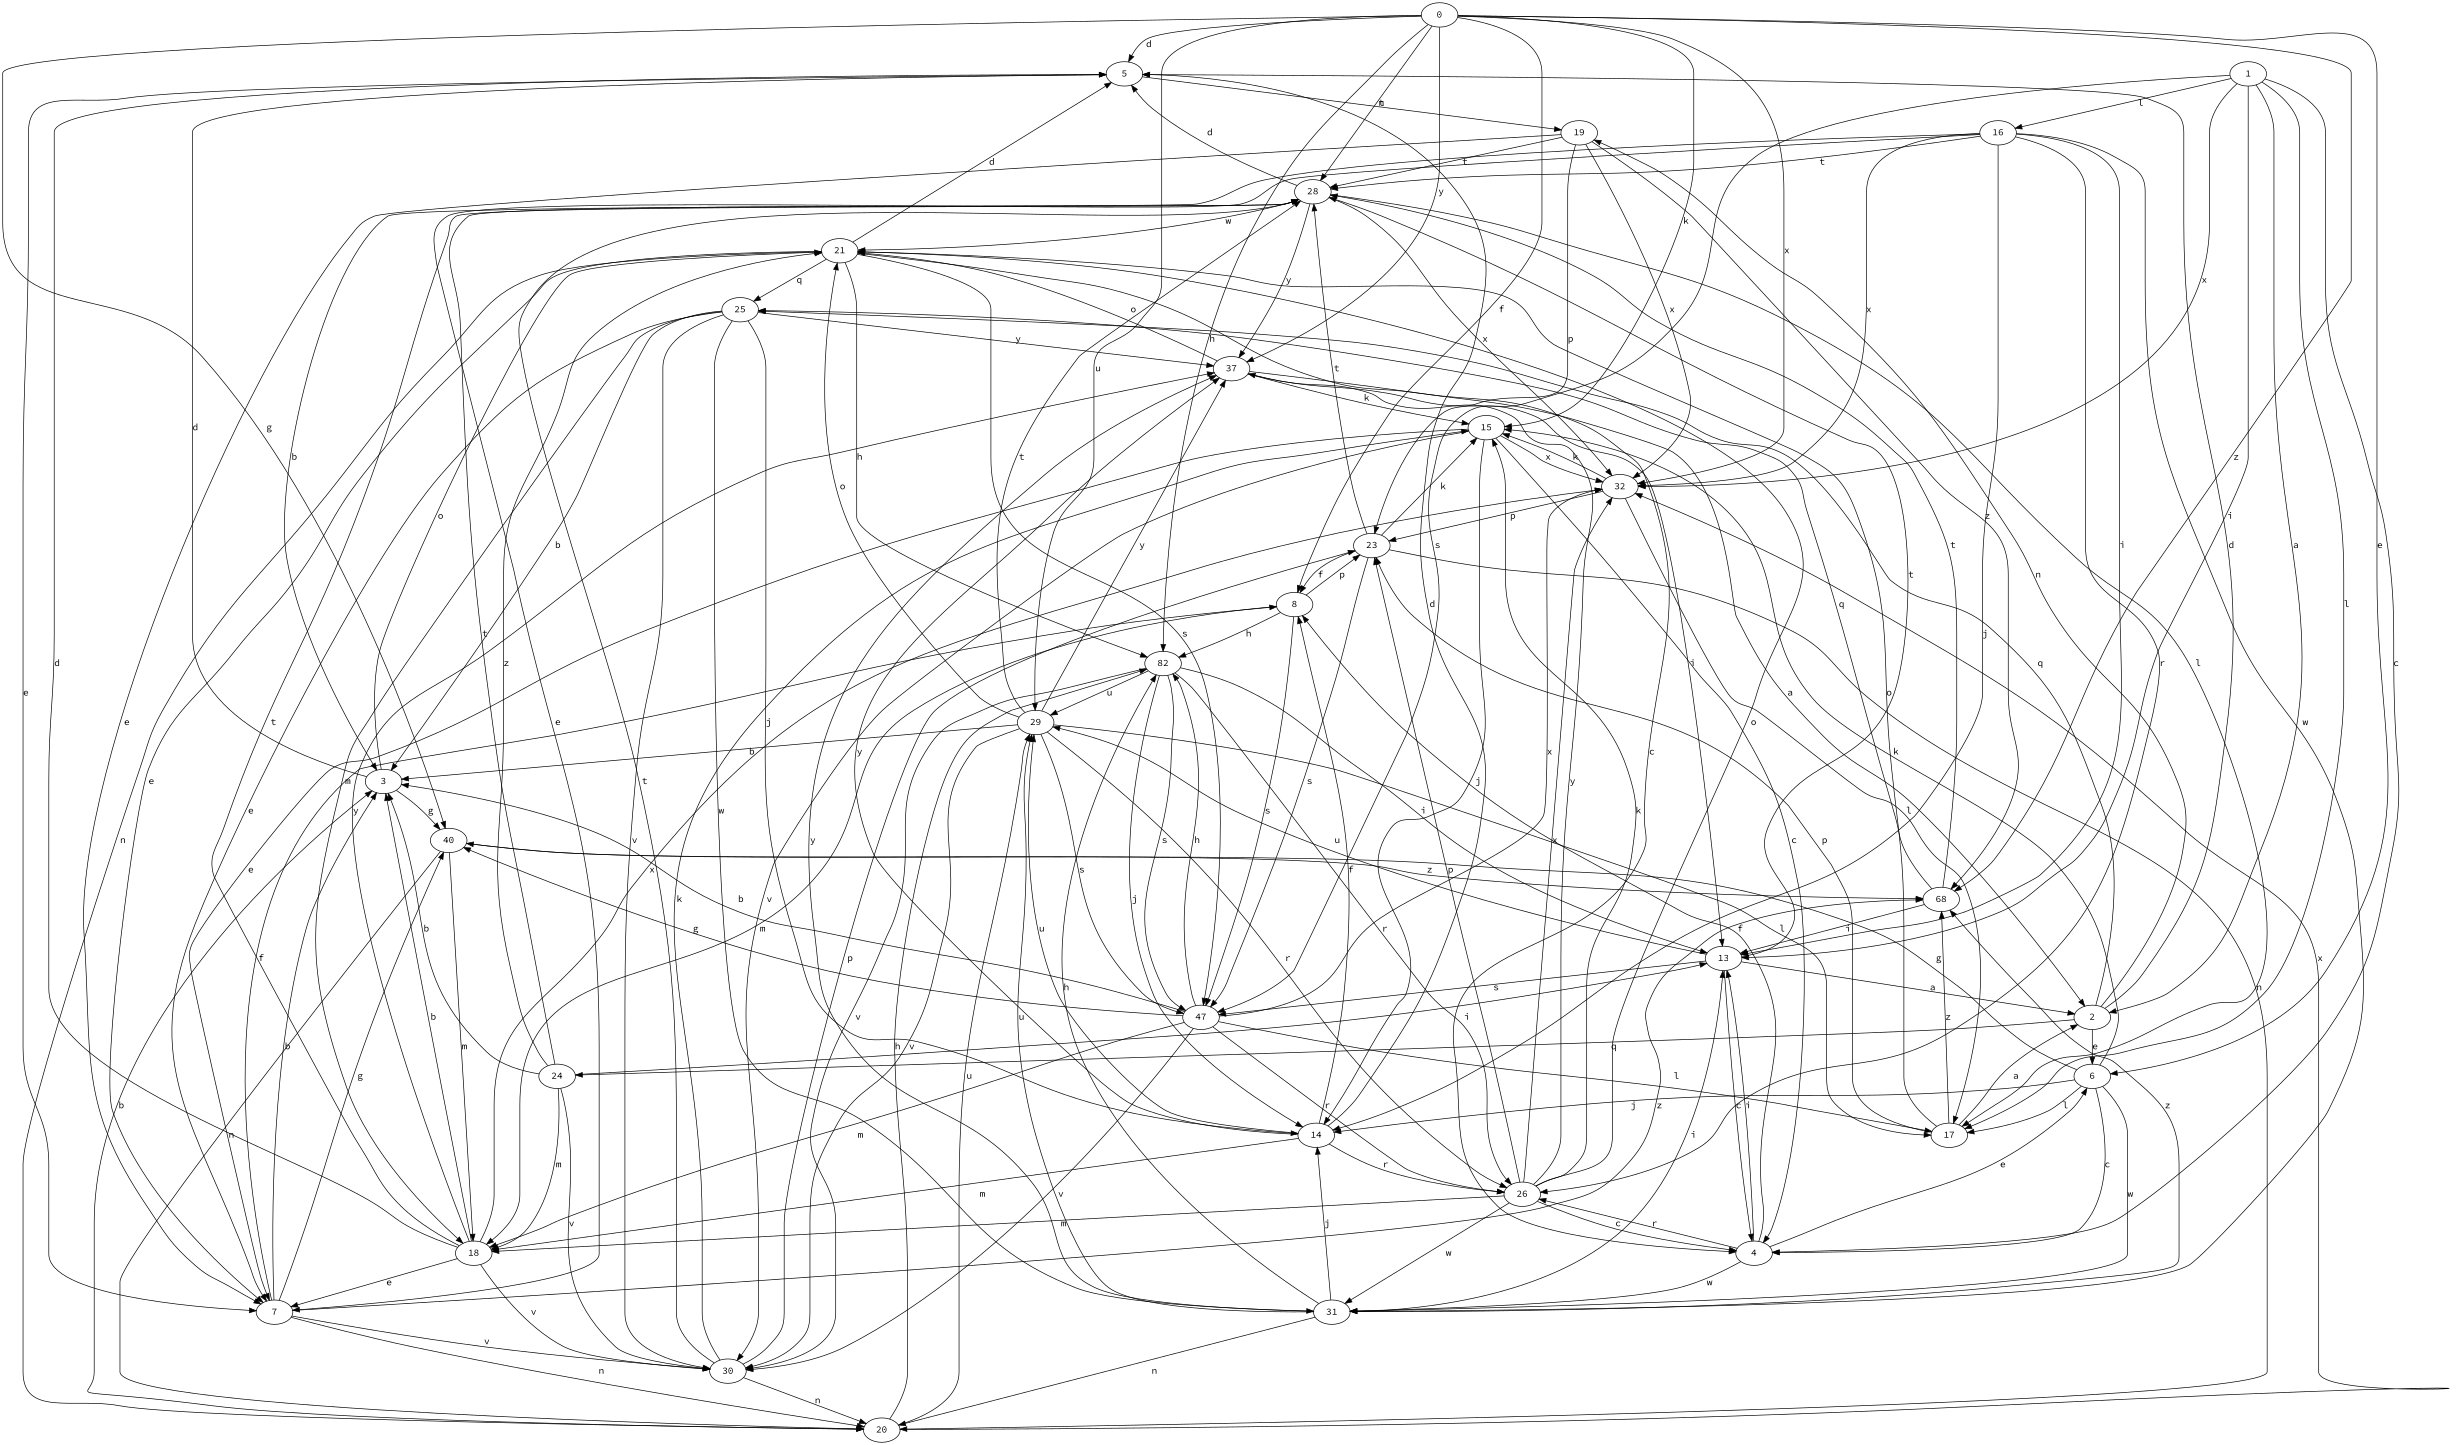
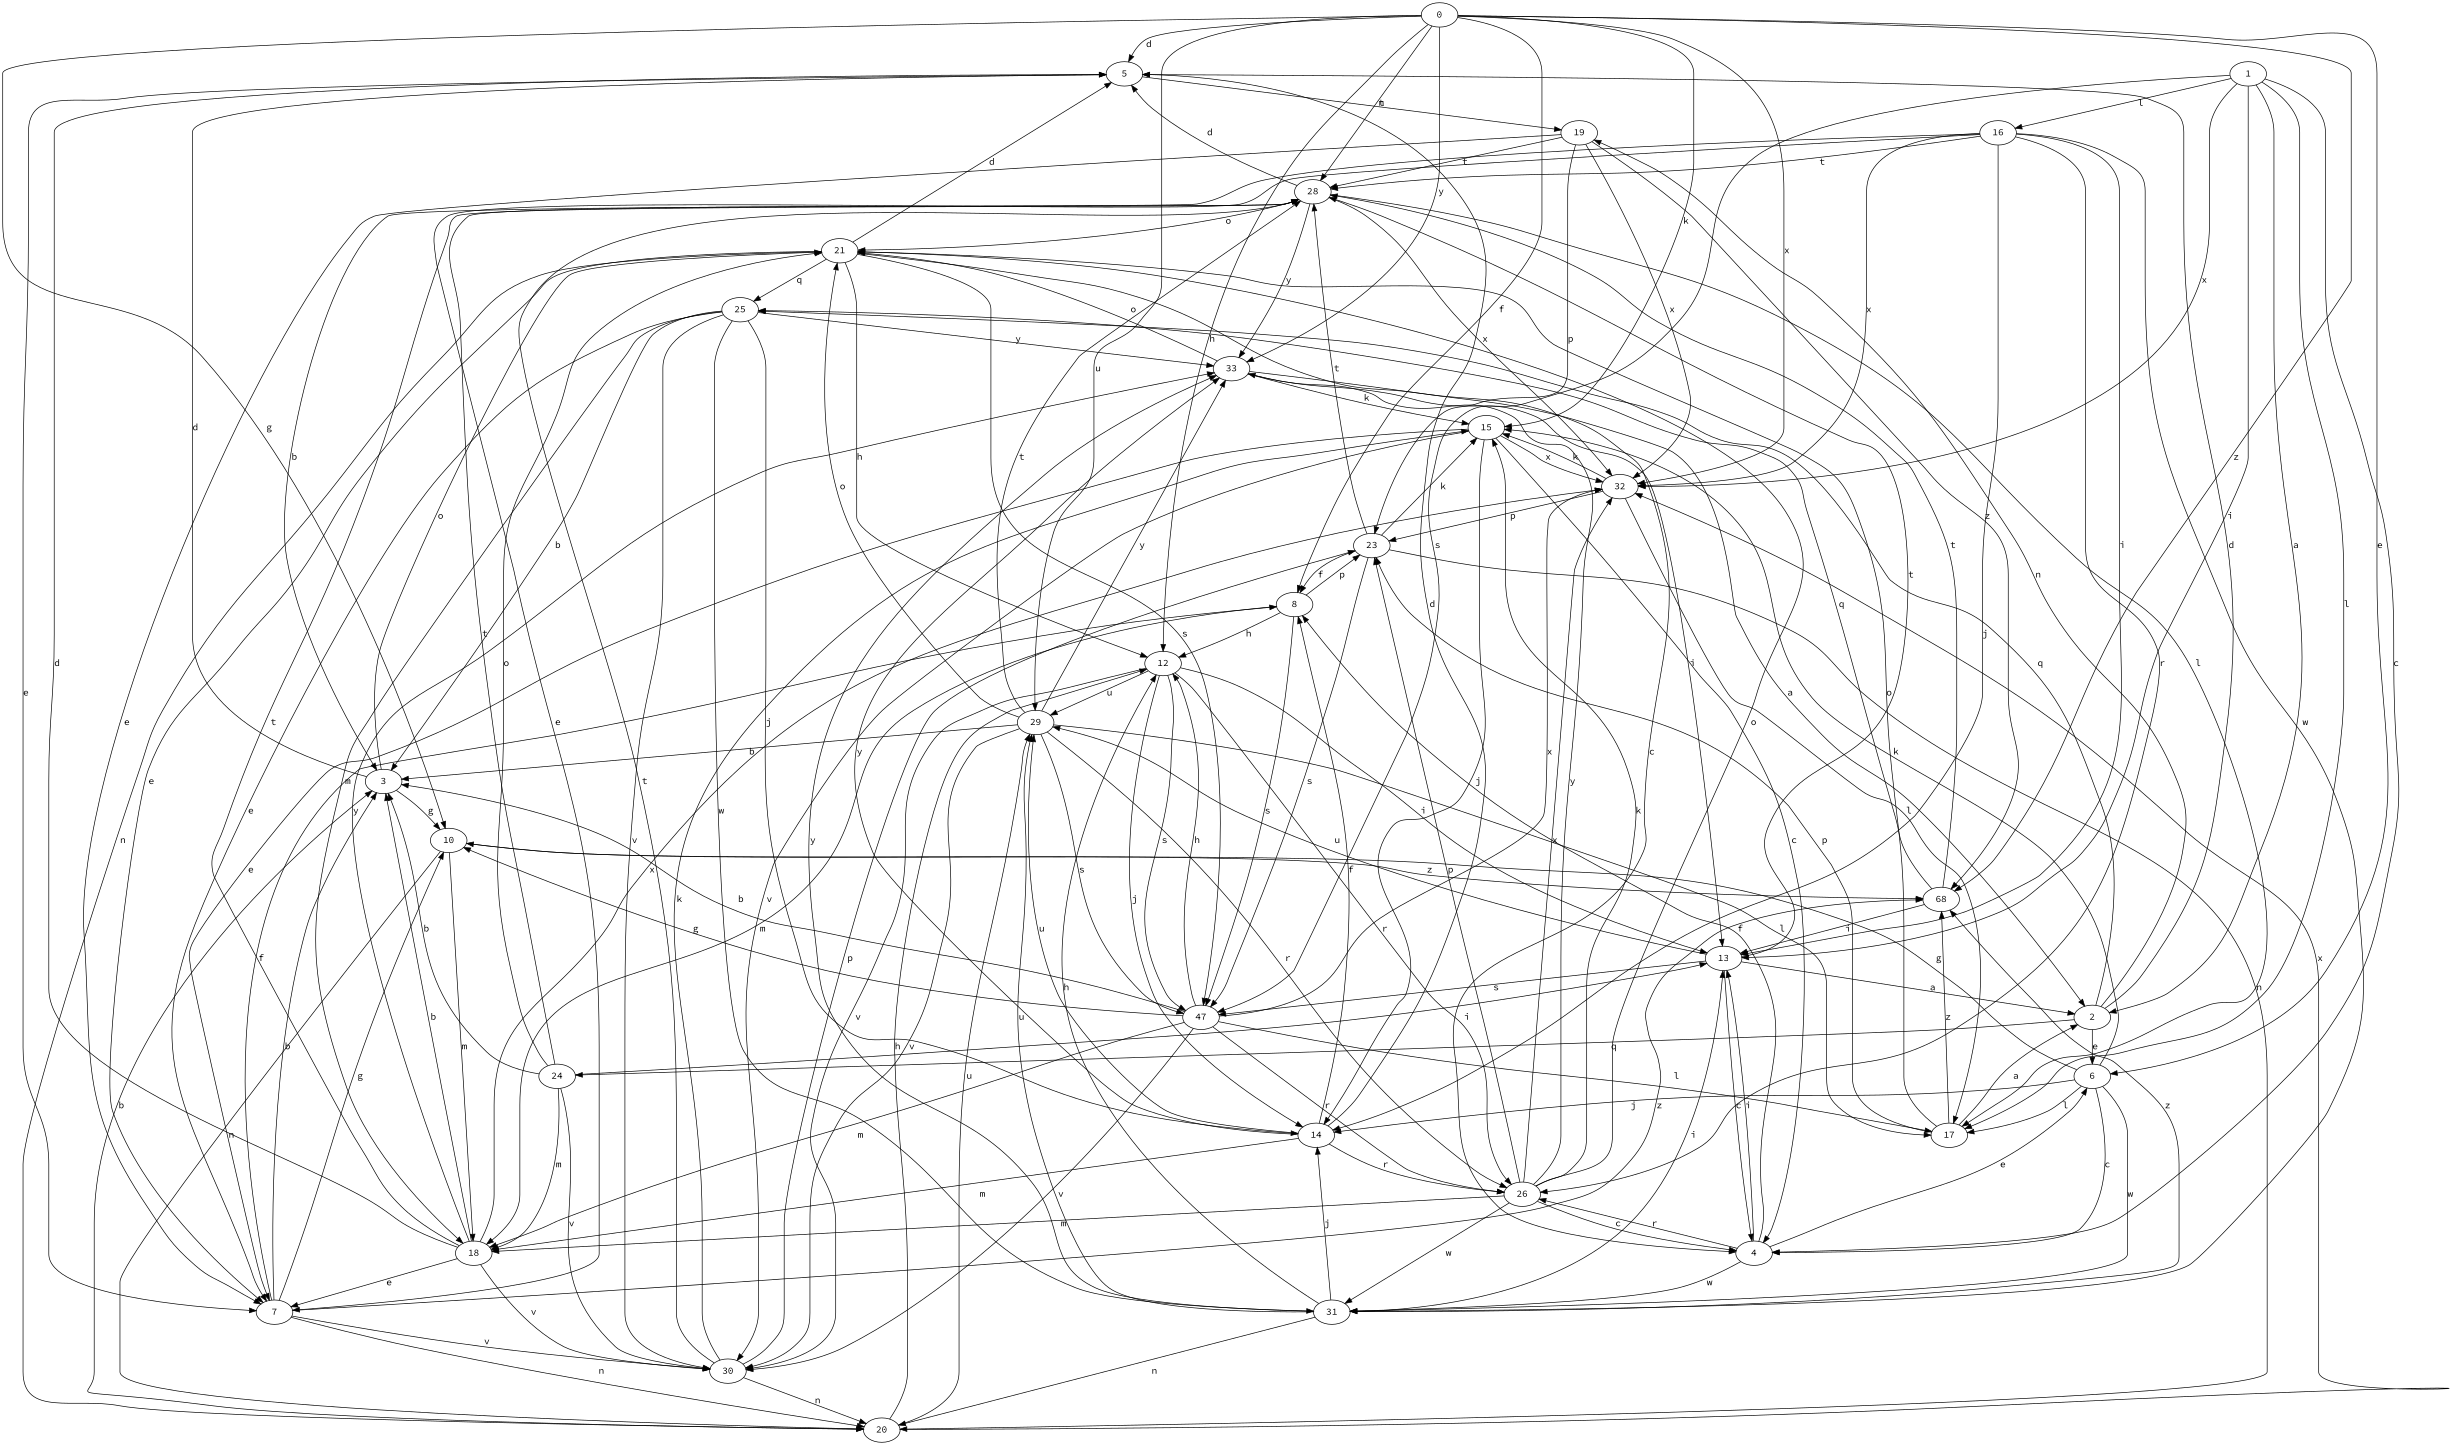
(1228, 221) -> (1228, 221)
(1232, 369) -> (1232, 369)
(507, 664) -> (507, 664)
(1163, 664) -> (1163, 664)
(449, 840) -> (449, 840)
